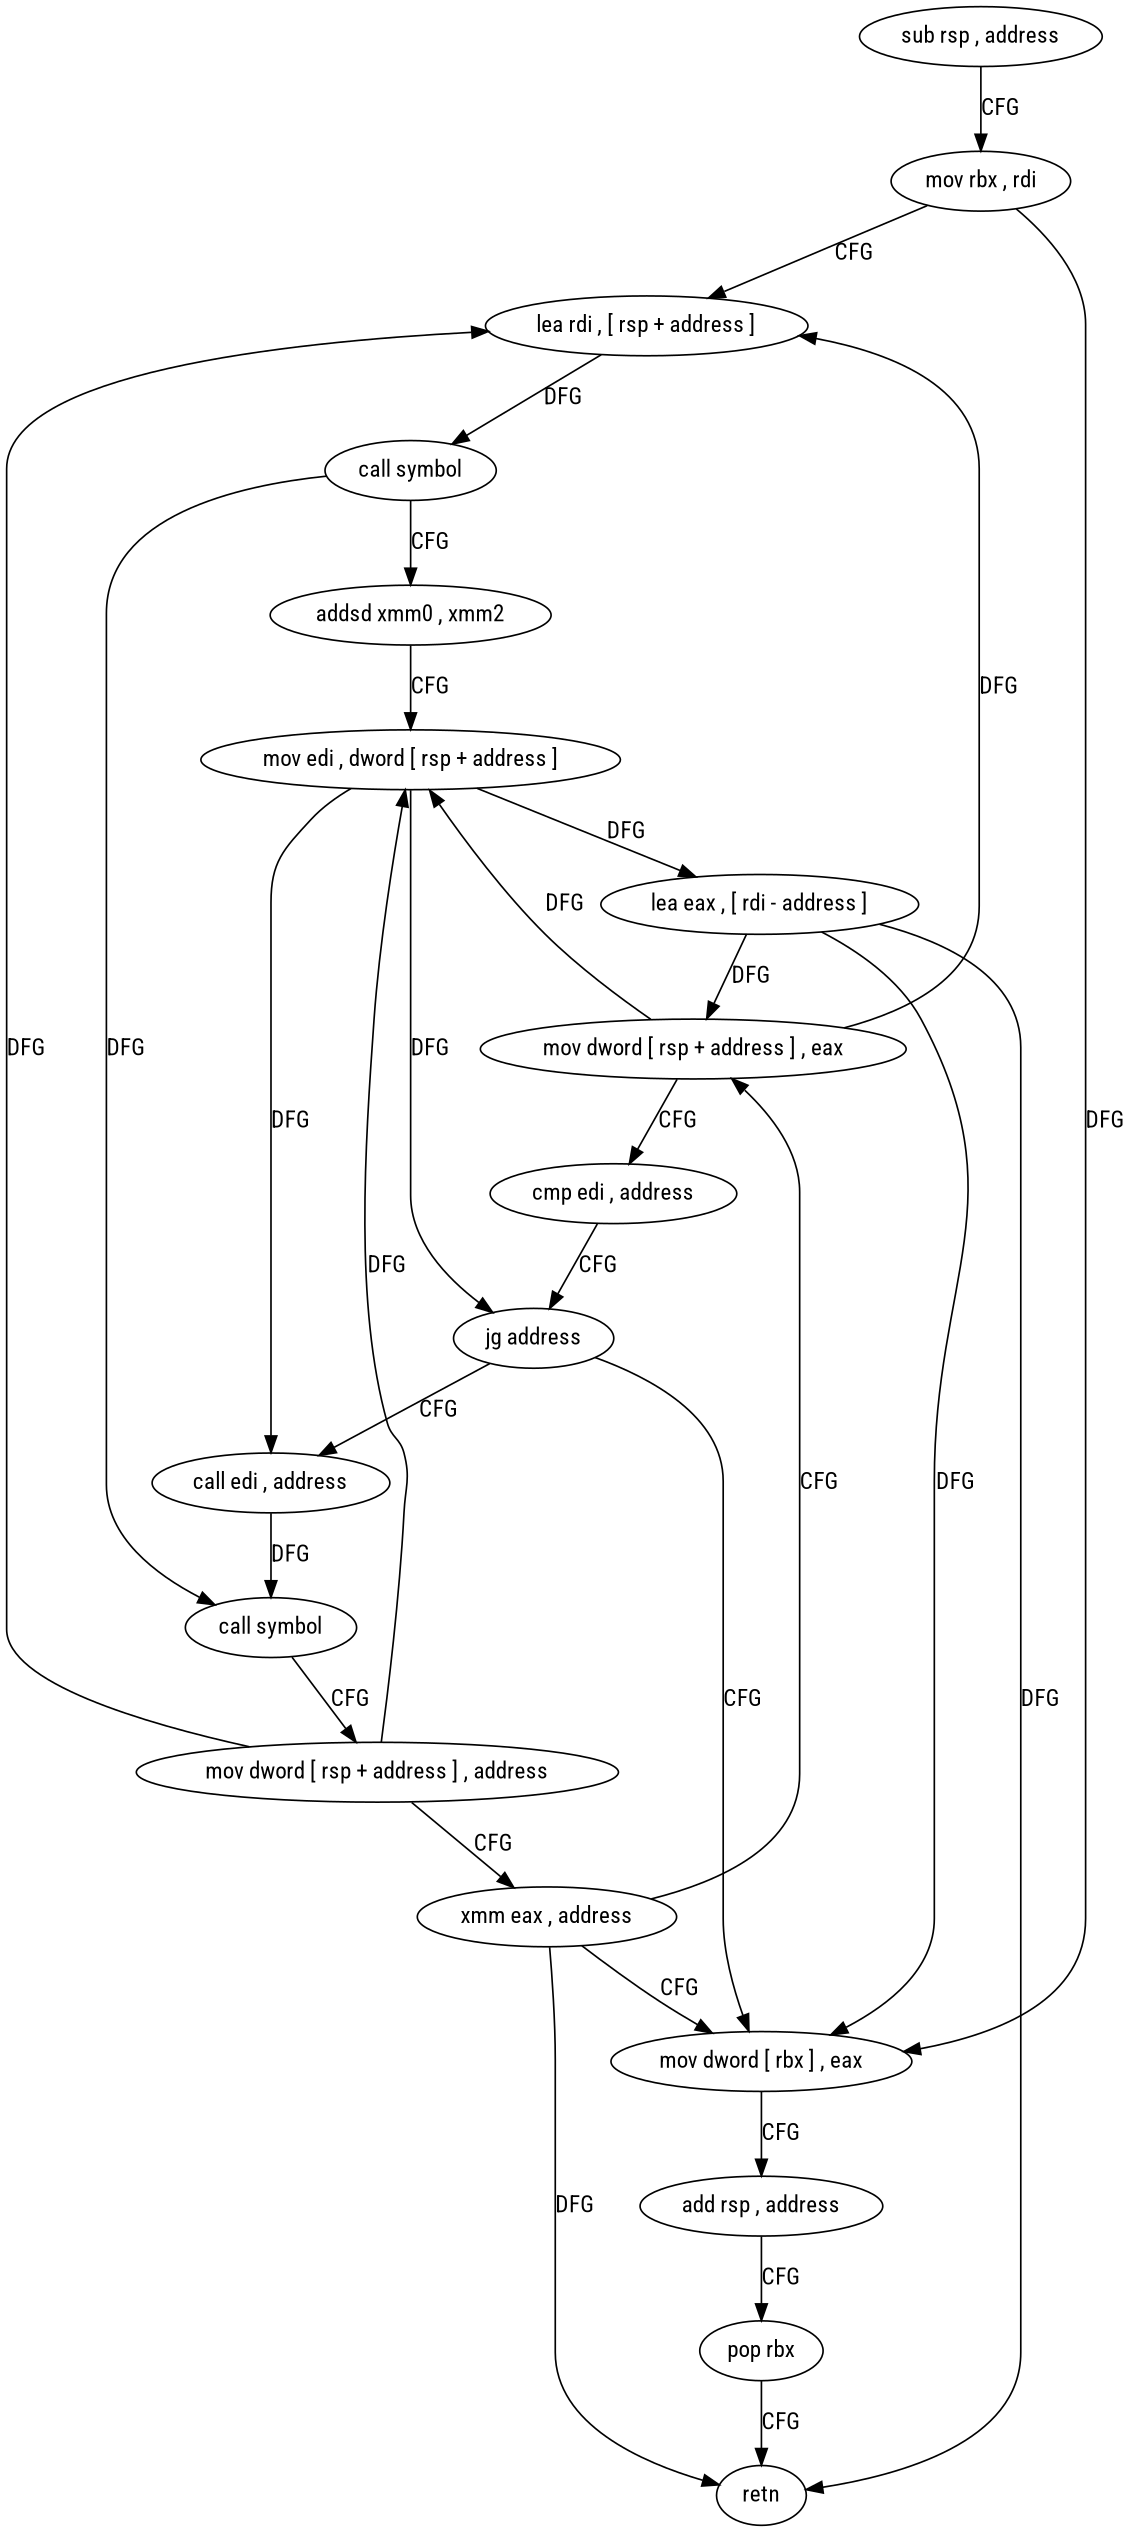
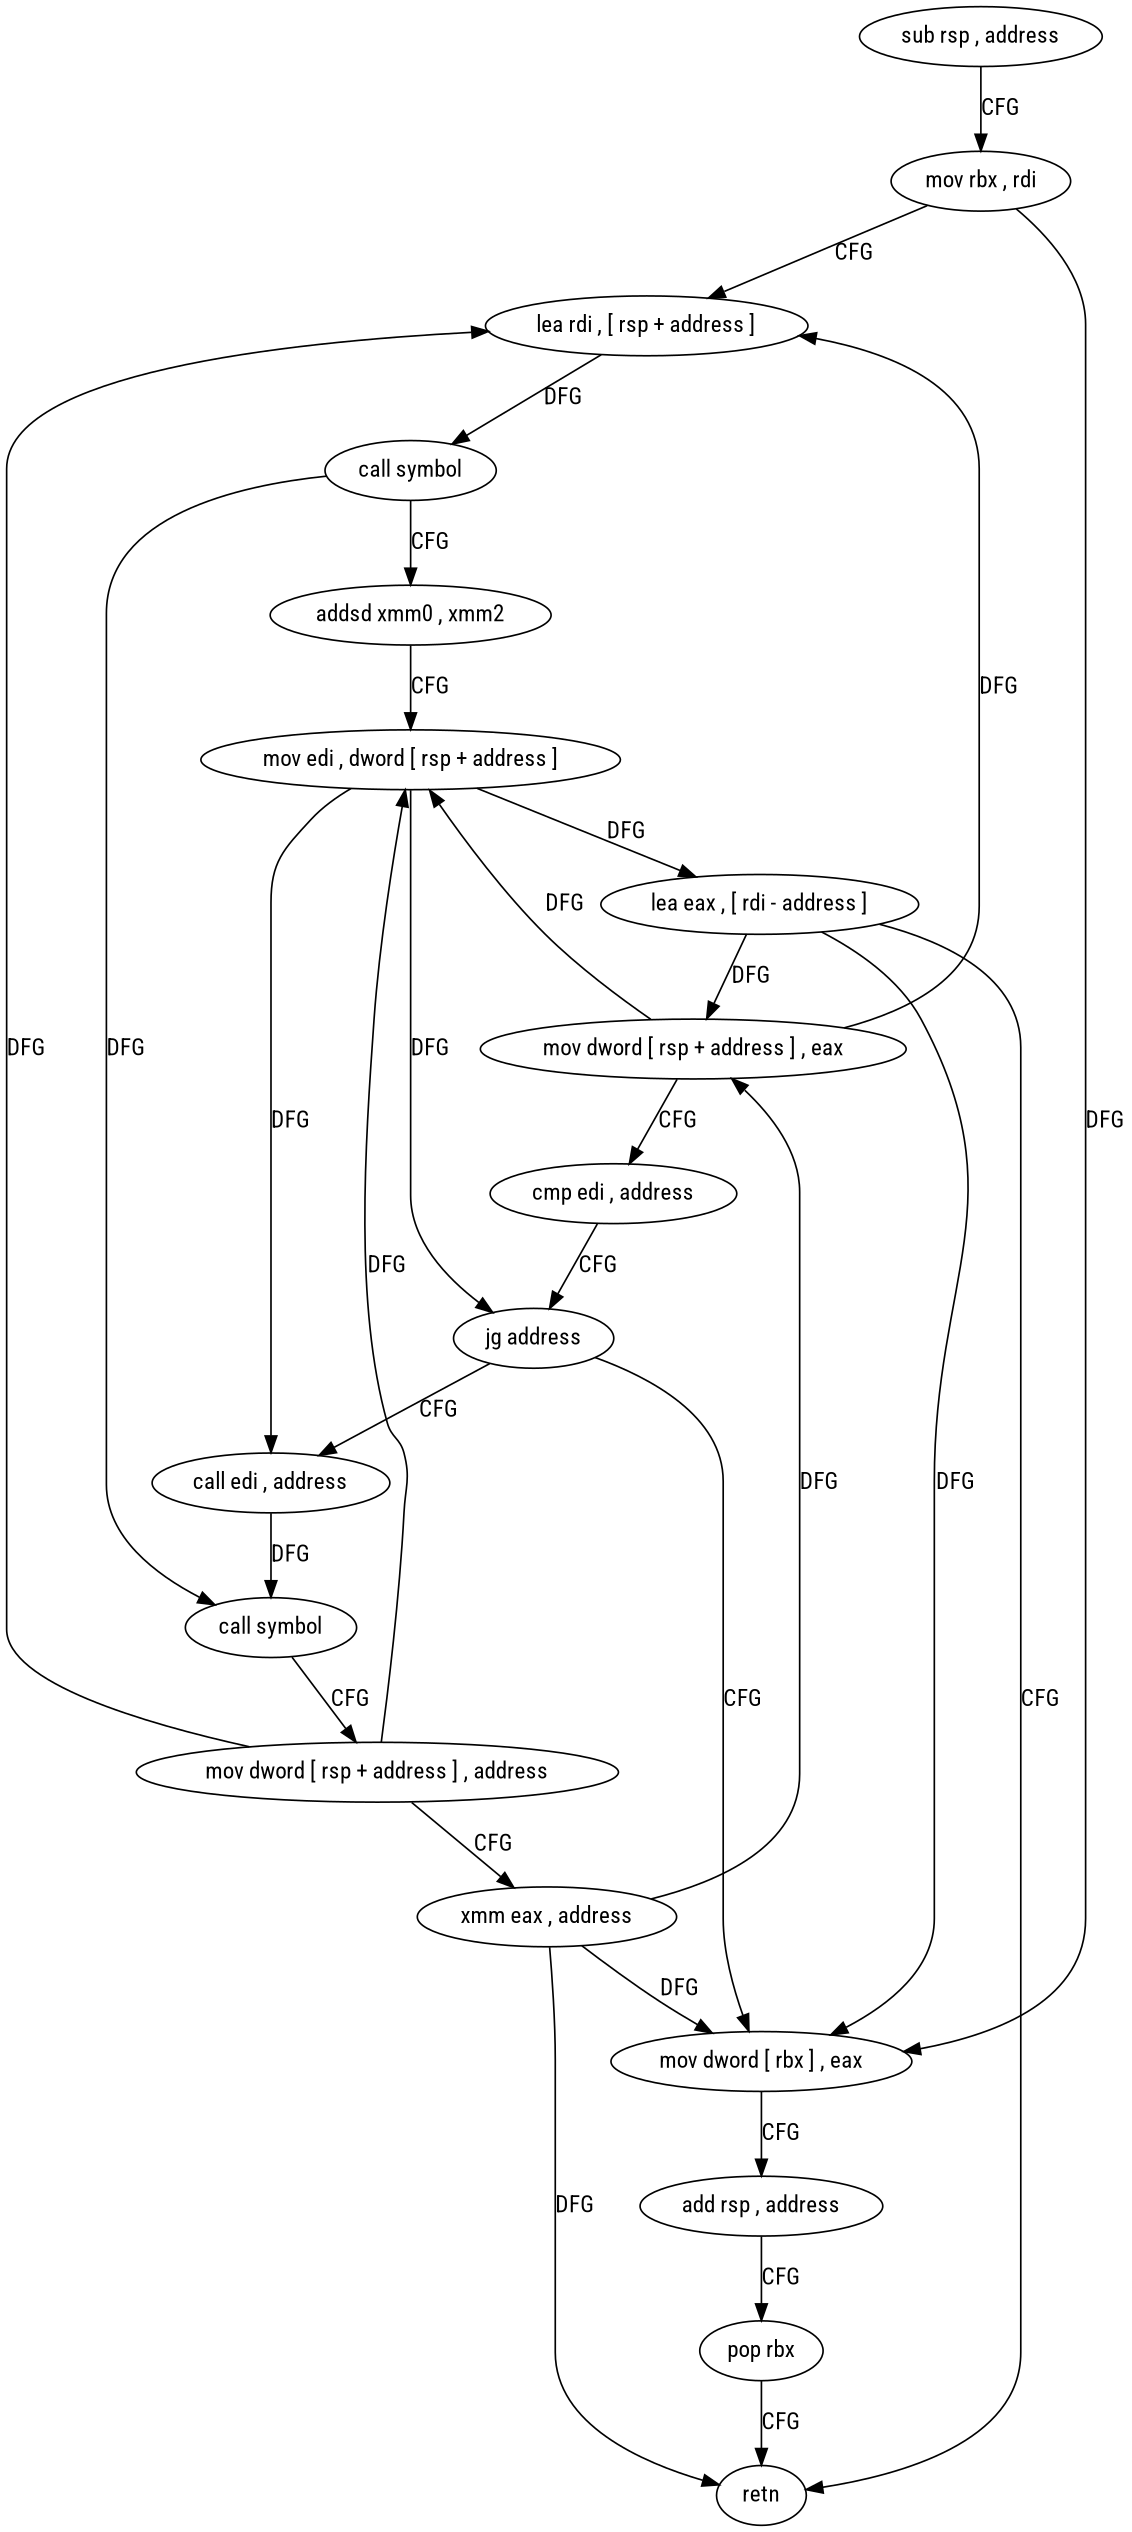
(820, 1483) -> (820, 1483)
(1041, 1700) -> (1041, 1700)
(680, 1989) -> (680, 1989)
